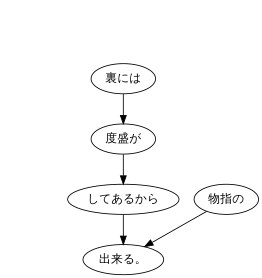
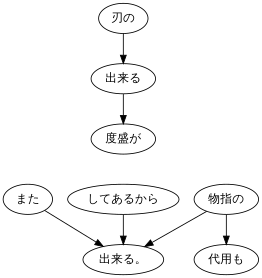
none -> (123, 18)
(123, 79) -> (123, 79)
(123, 165) -> none
none -> (28, 199)
none -> (226, 260)
